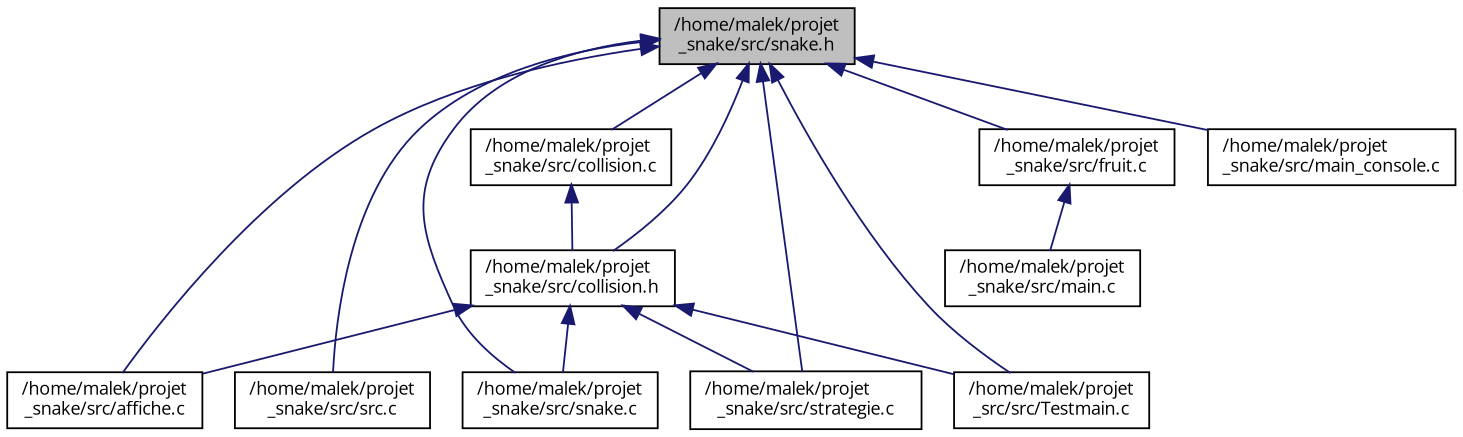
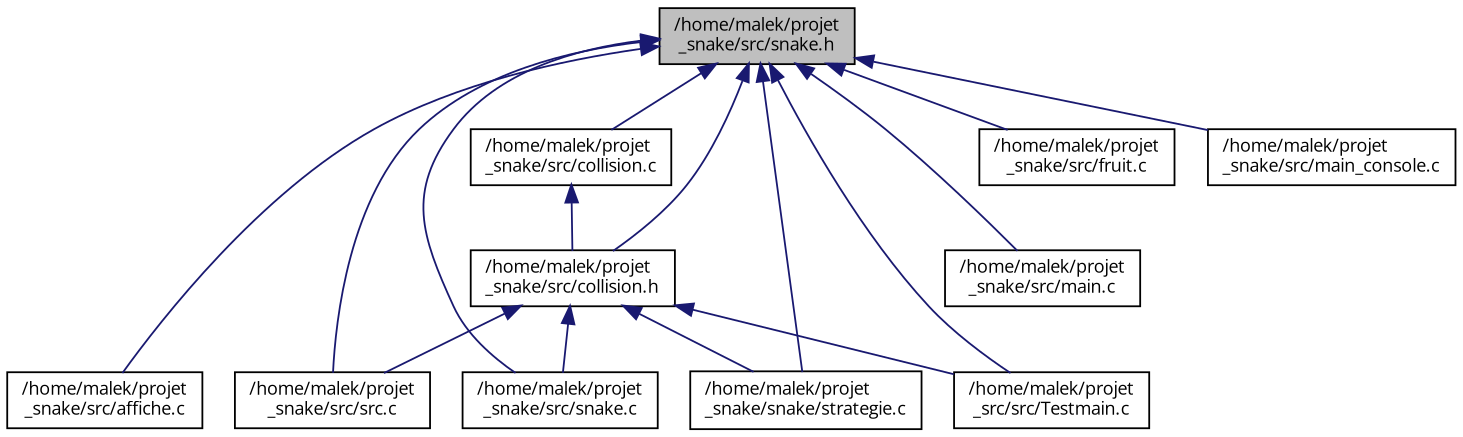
(1057, 227) -> (919, 157)
(322, 343) -> (444, 343)
(806, 400) -> (806, 400)
